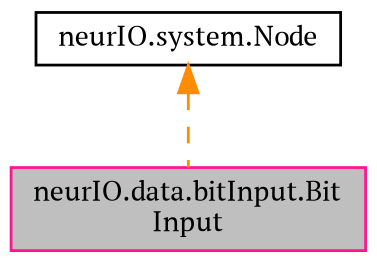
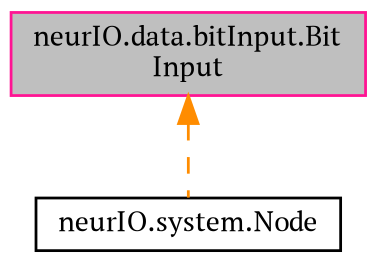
(188, 130) -> (188, 161)
